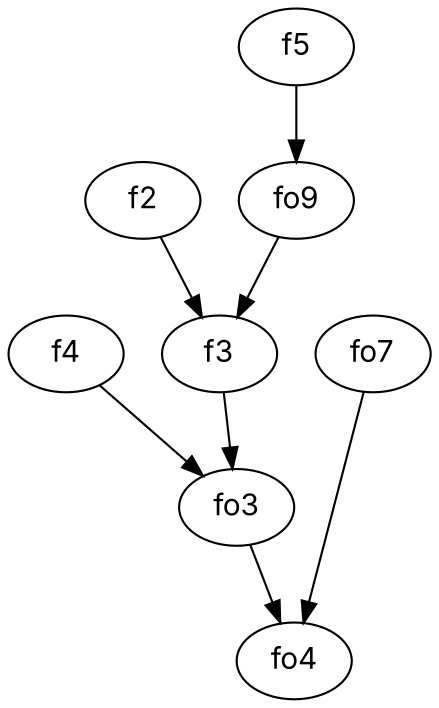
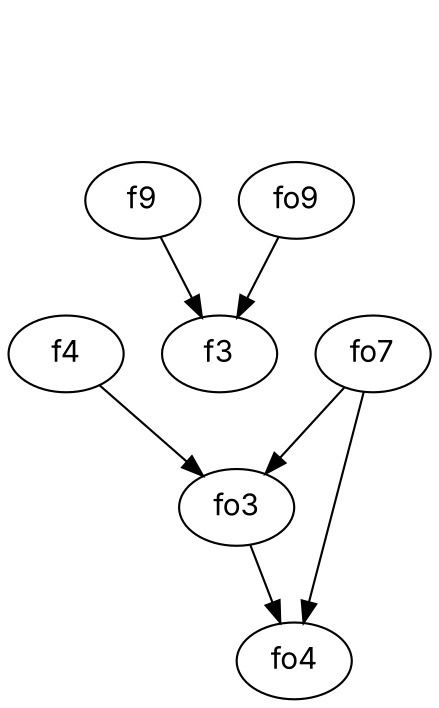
(296, 47) -> none
(143, 200) -> (143, 200)
(227, 420) -> (312, 423)
